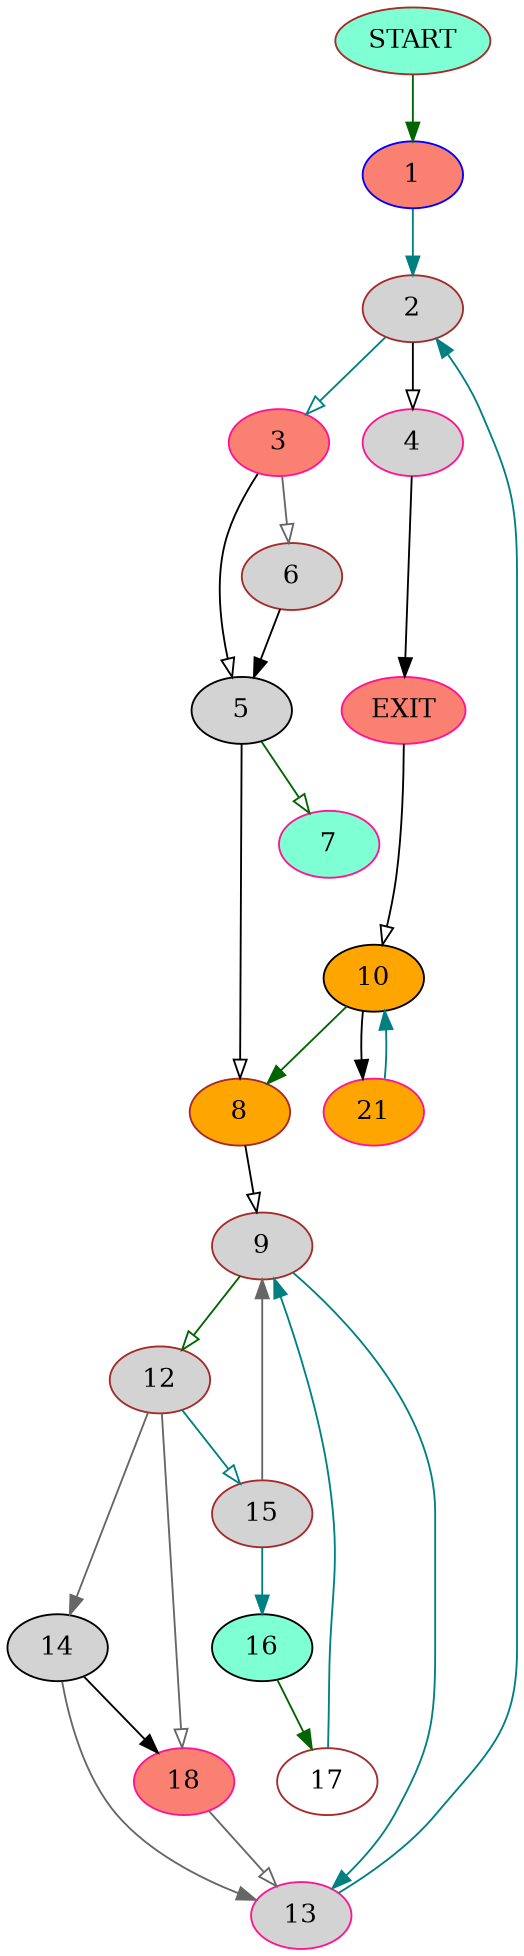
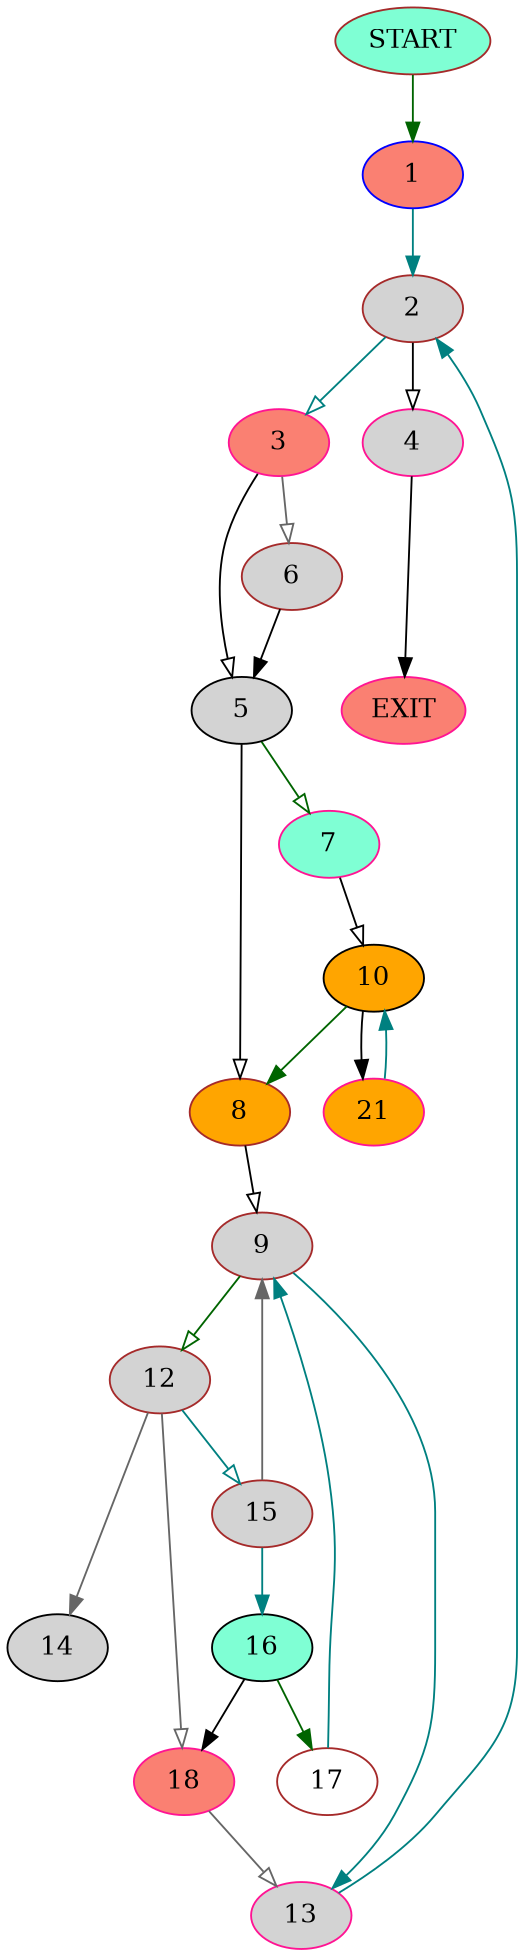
(400, 836) -> (348, 902)
(114, 1708) -> (228, 1706)
(117, 1815) -> none
